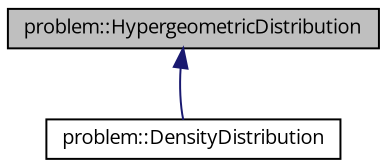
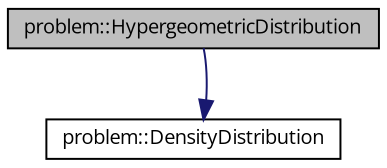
(180, 94) -> (207, 74)
